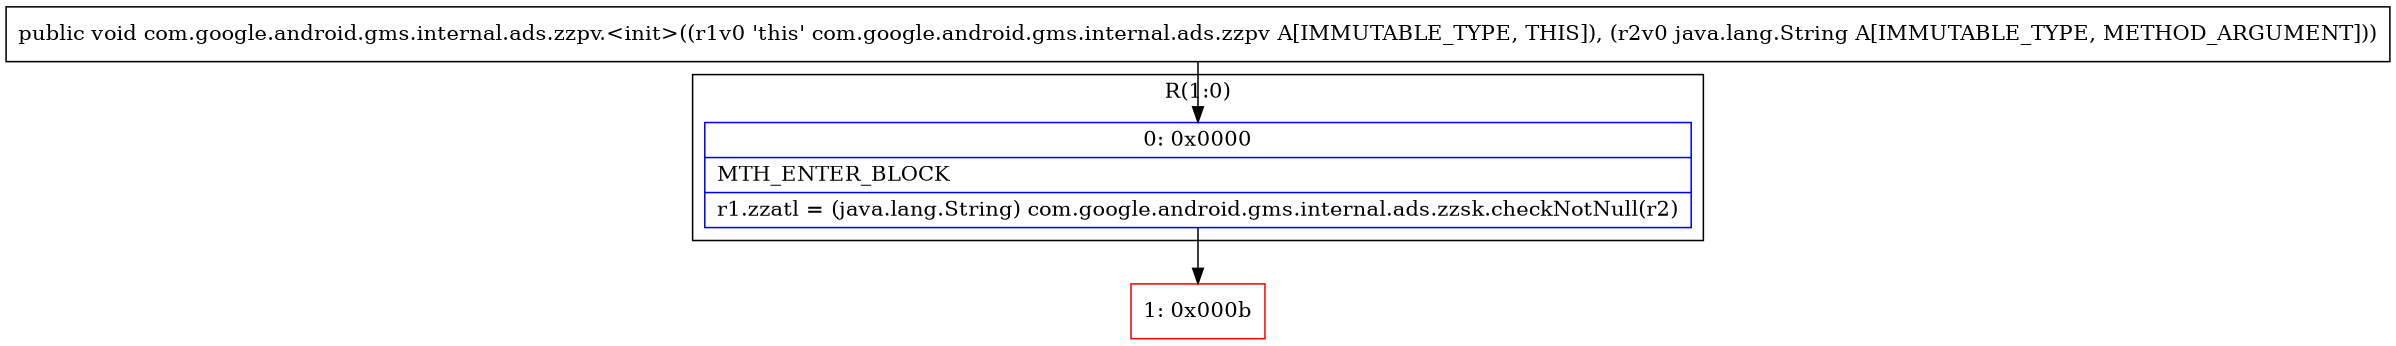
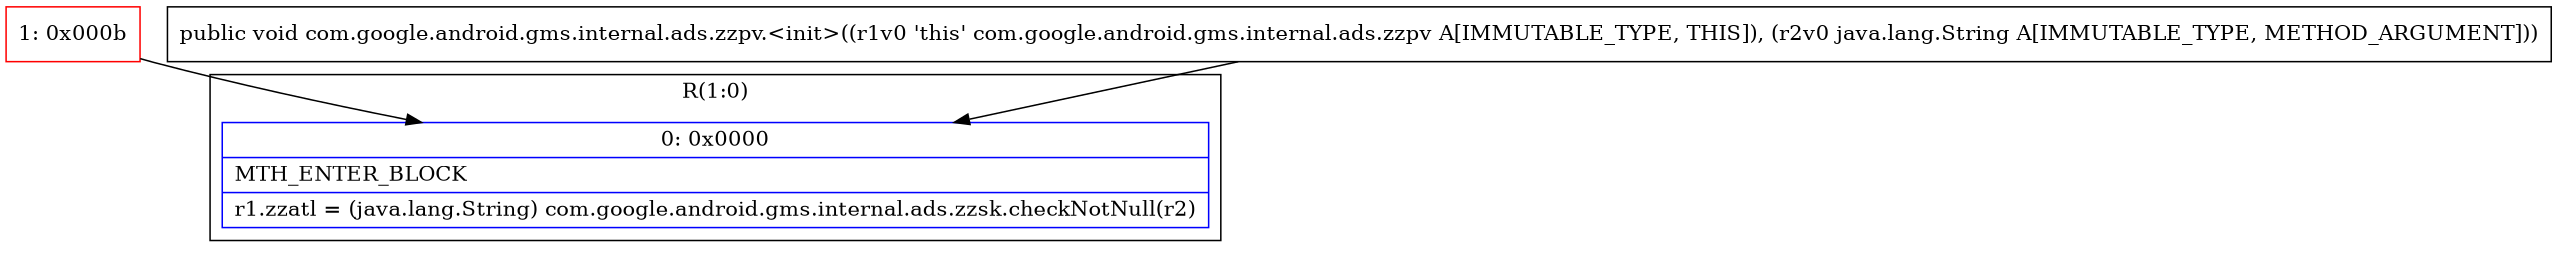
(1198, 250) -> (273, 91)
